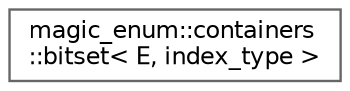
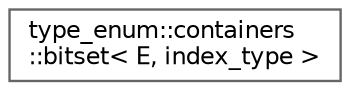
(175, 45) -> (175, 45)
